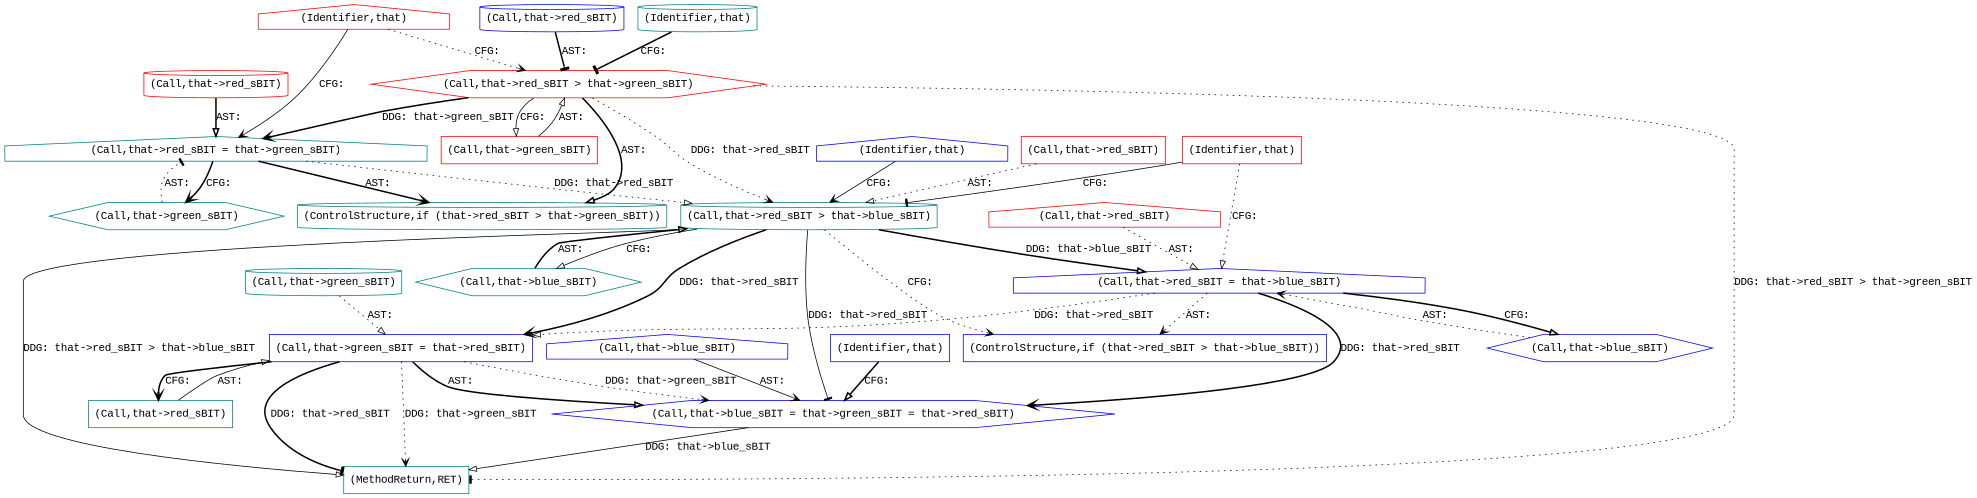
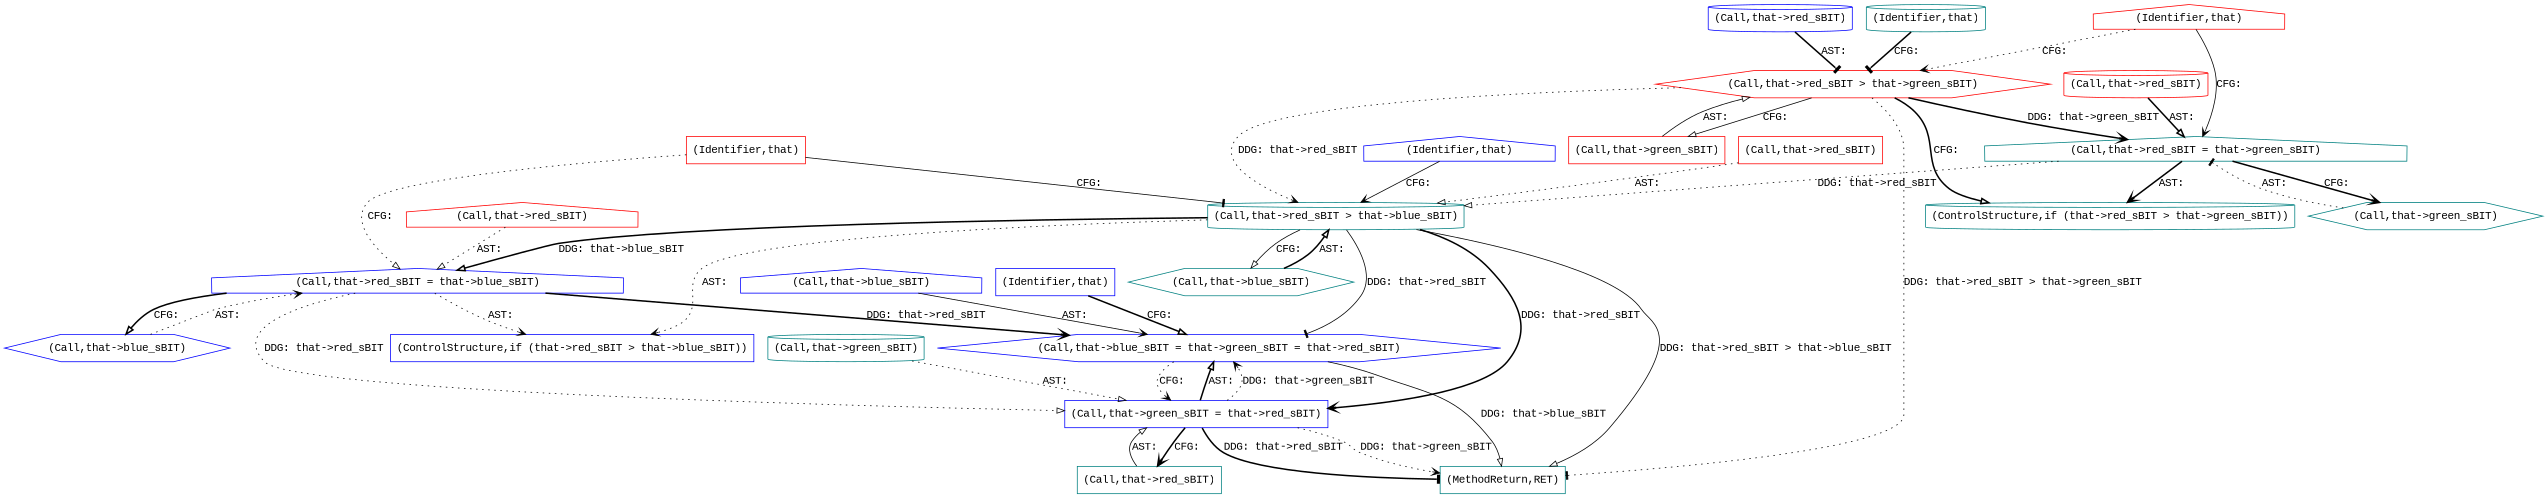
(637, 150) -> (1949, 150)
(923, 282) -> (718, 282)
none -> (1159, 377)
